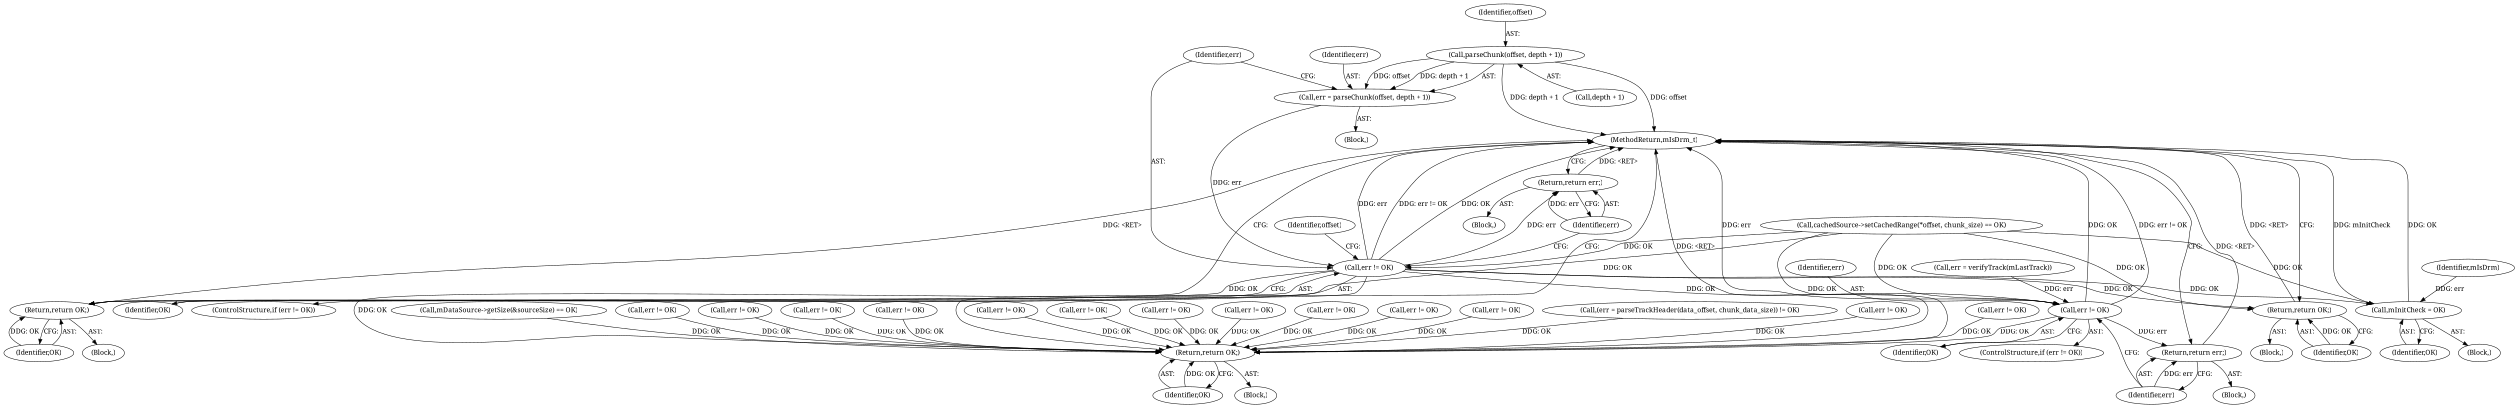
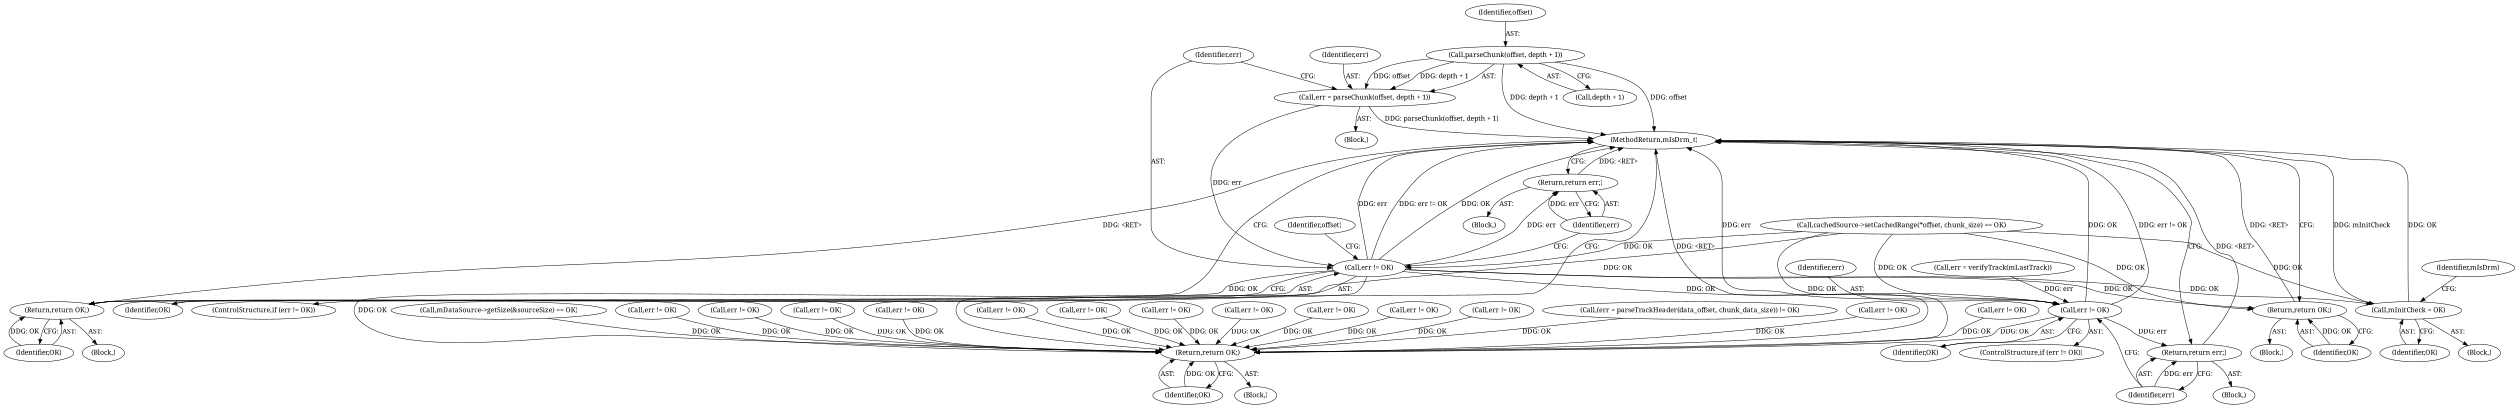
none -> (1564, 72)
none -> (1475, 134)
(2450, 289) -> (2450, 289)
